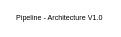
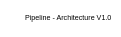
(60, 18) -> (69, 18)
